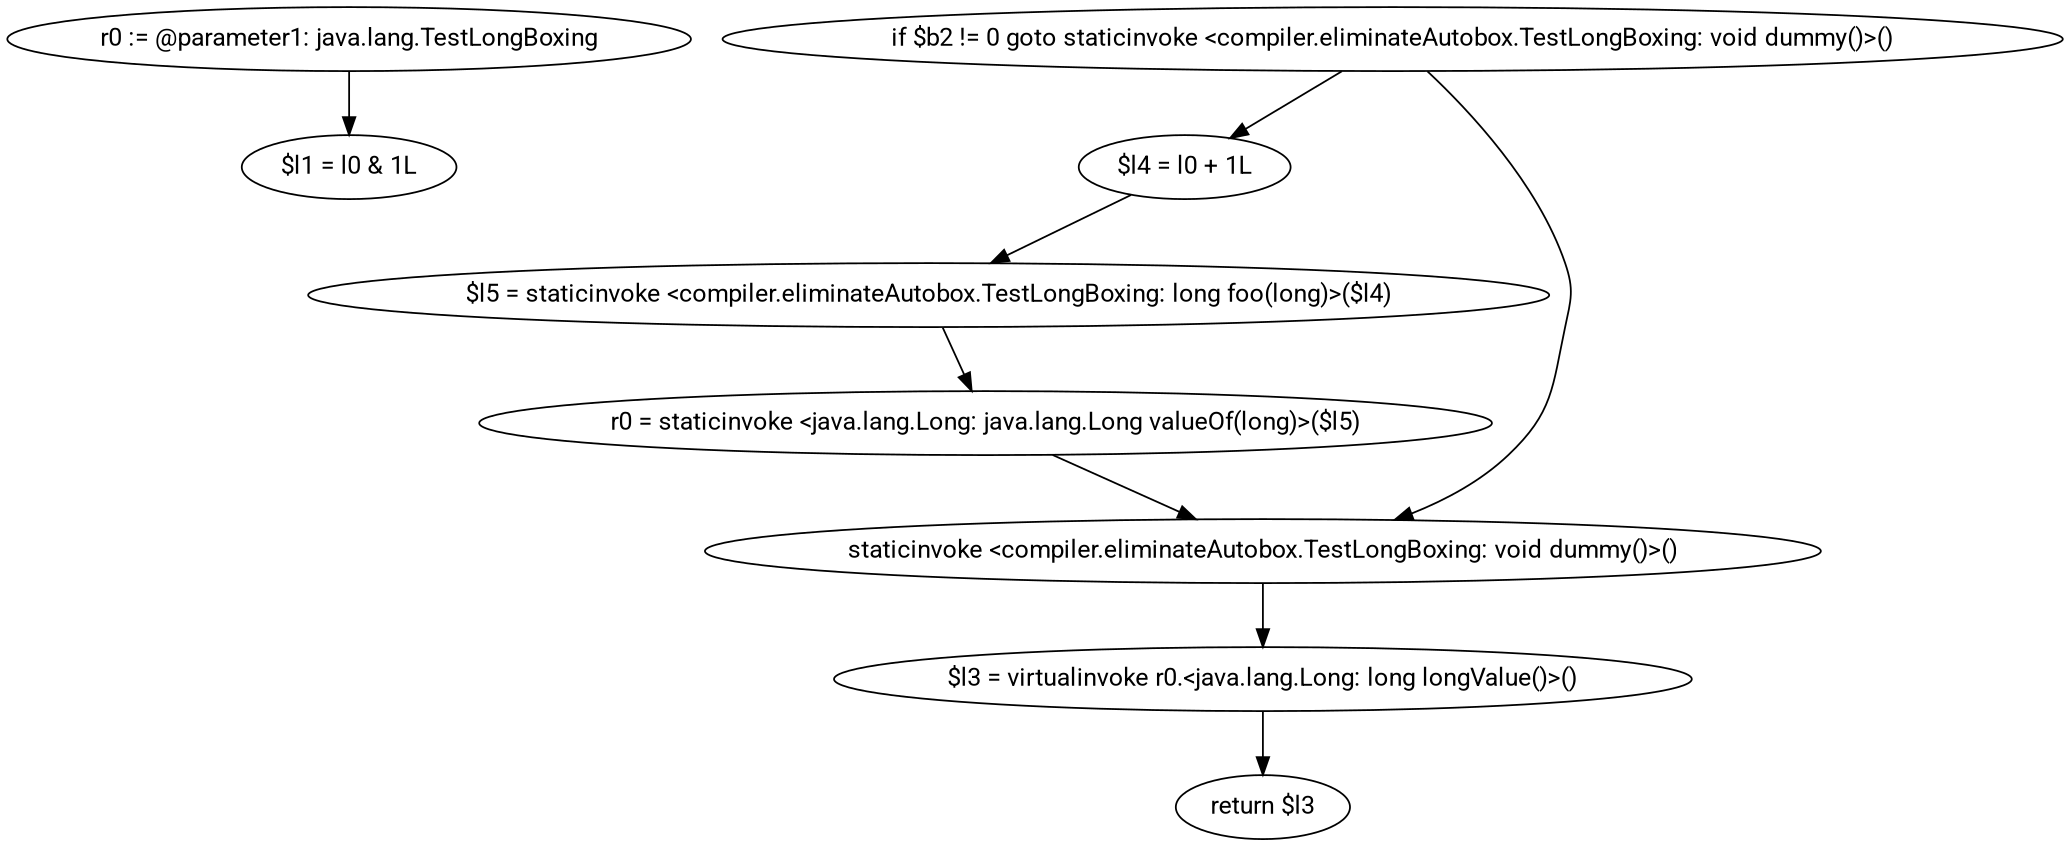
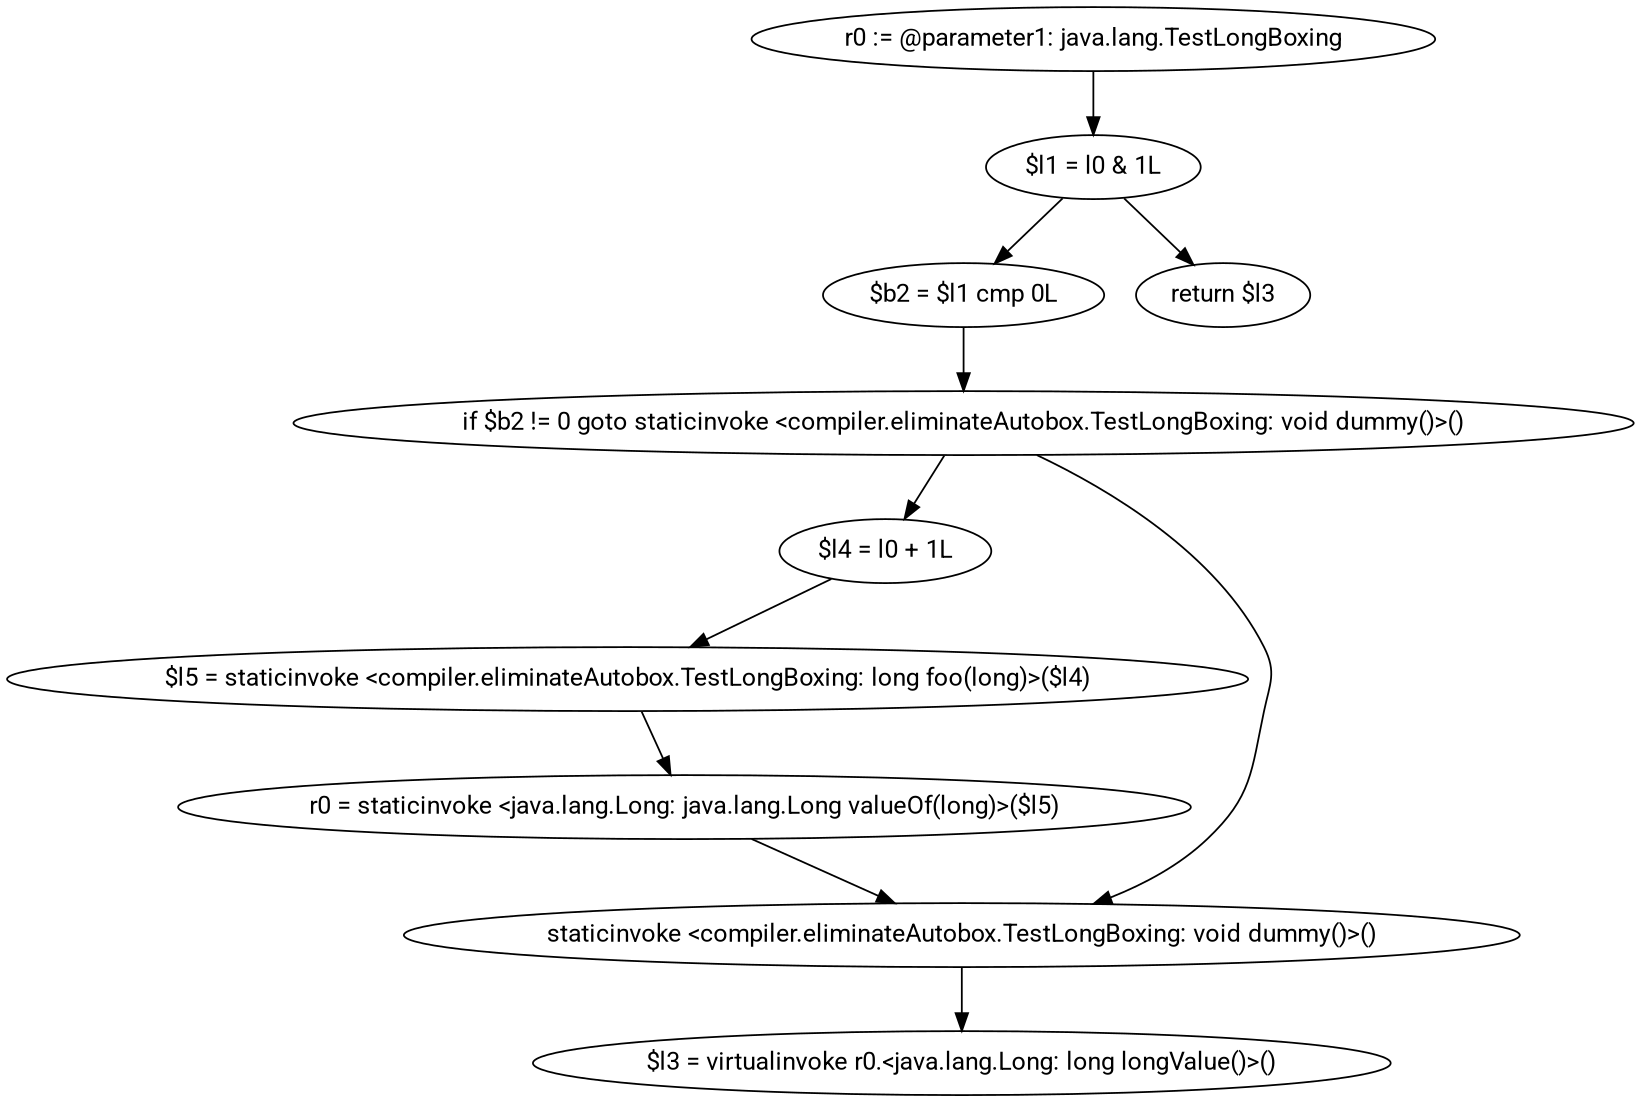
none -> (964, 295)
(1263, 734) -> (1152, 225)
